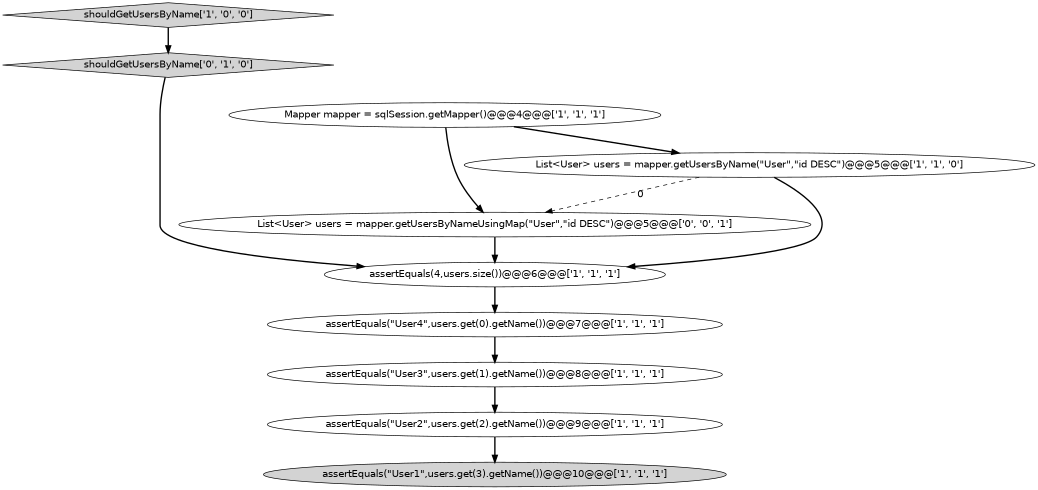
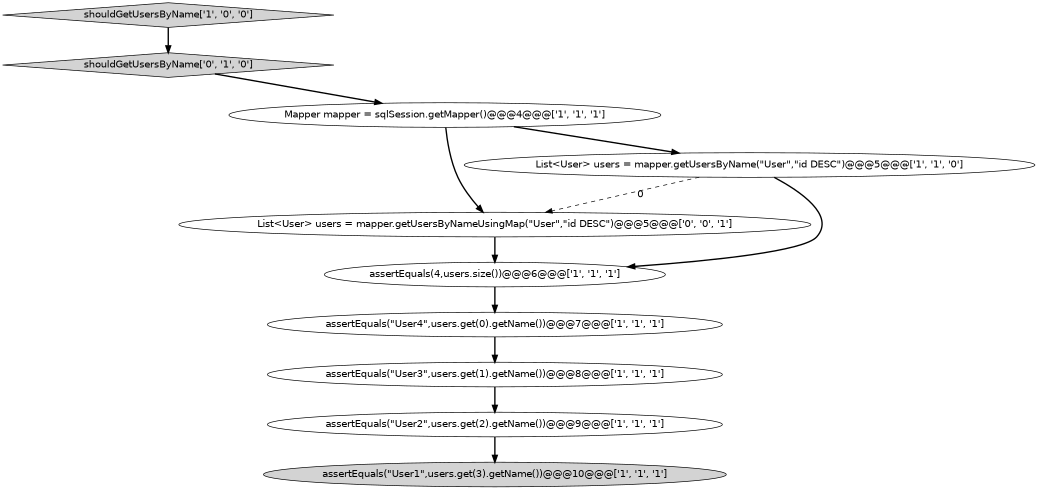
(182, 241) -> (295, 88)
